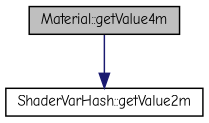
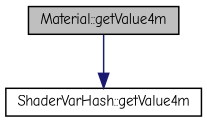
(104, 102) -> (104, 102)
